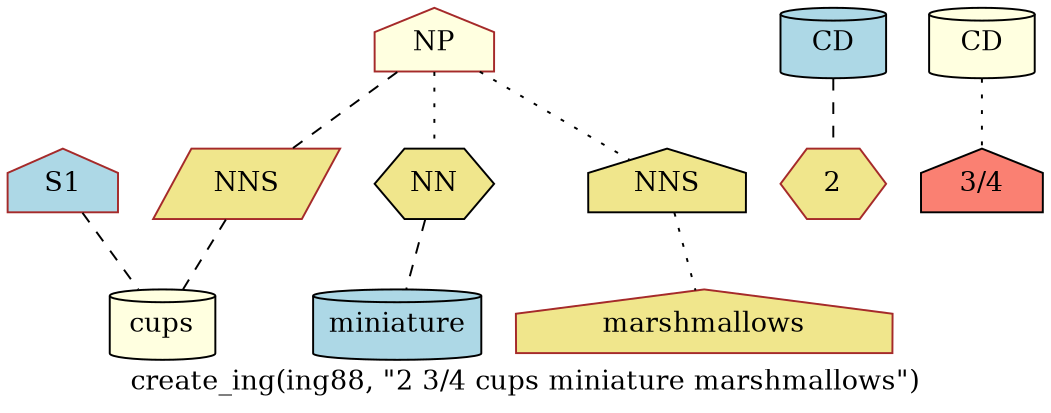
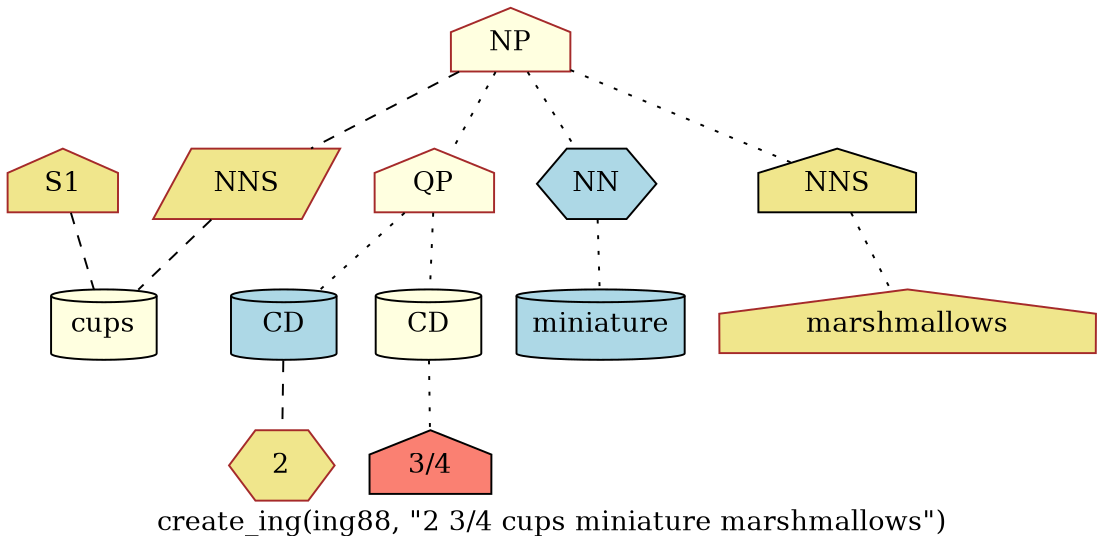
(63, 184) -> (63, 184)
(434, 184) -> (597, 184)
none -> (434, 184)
(416, 254) -> (599, 254)
